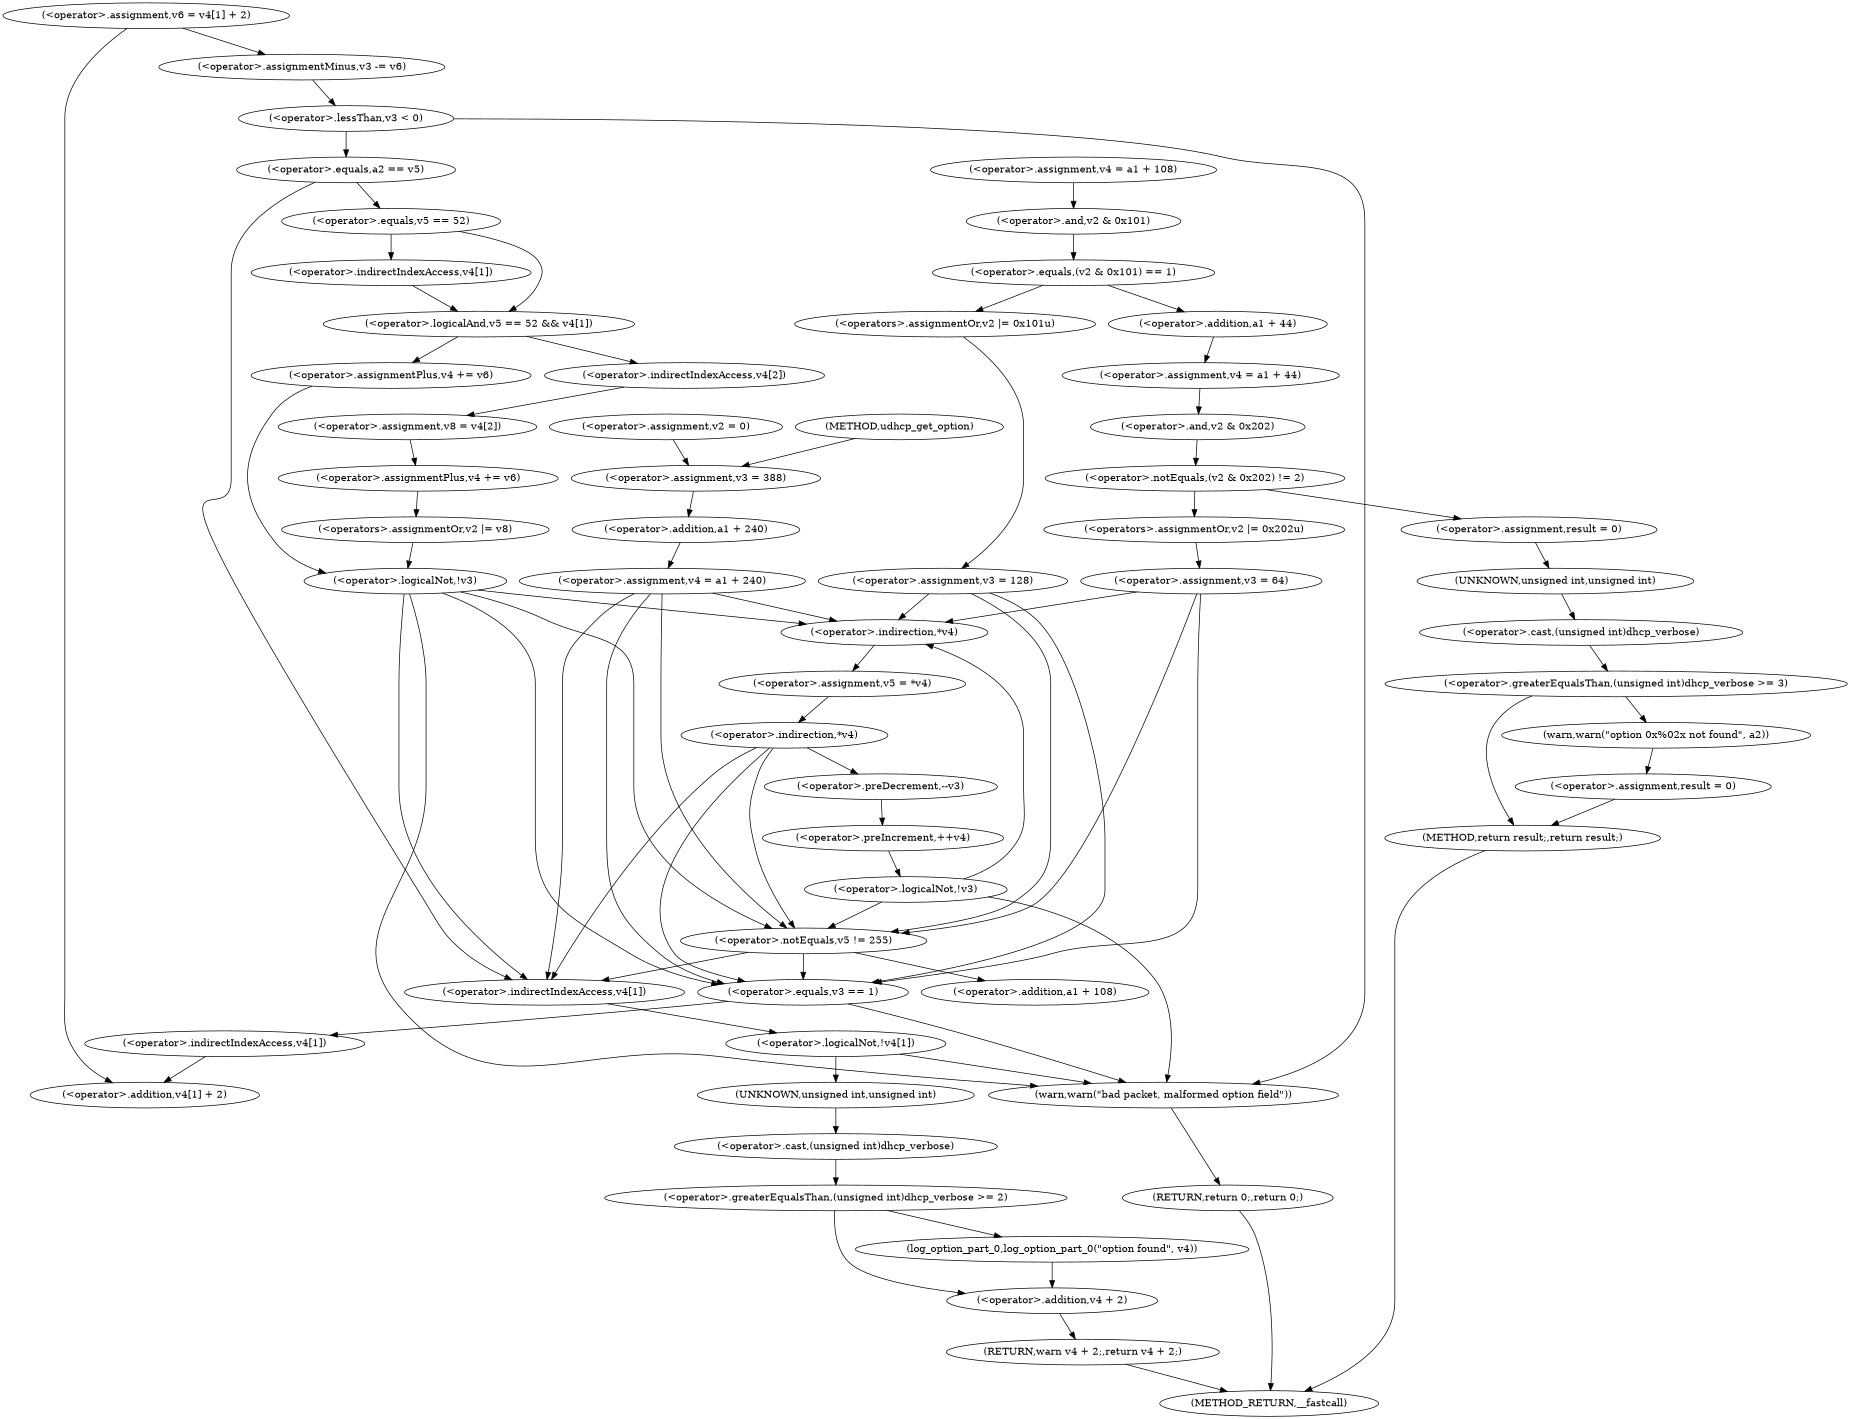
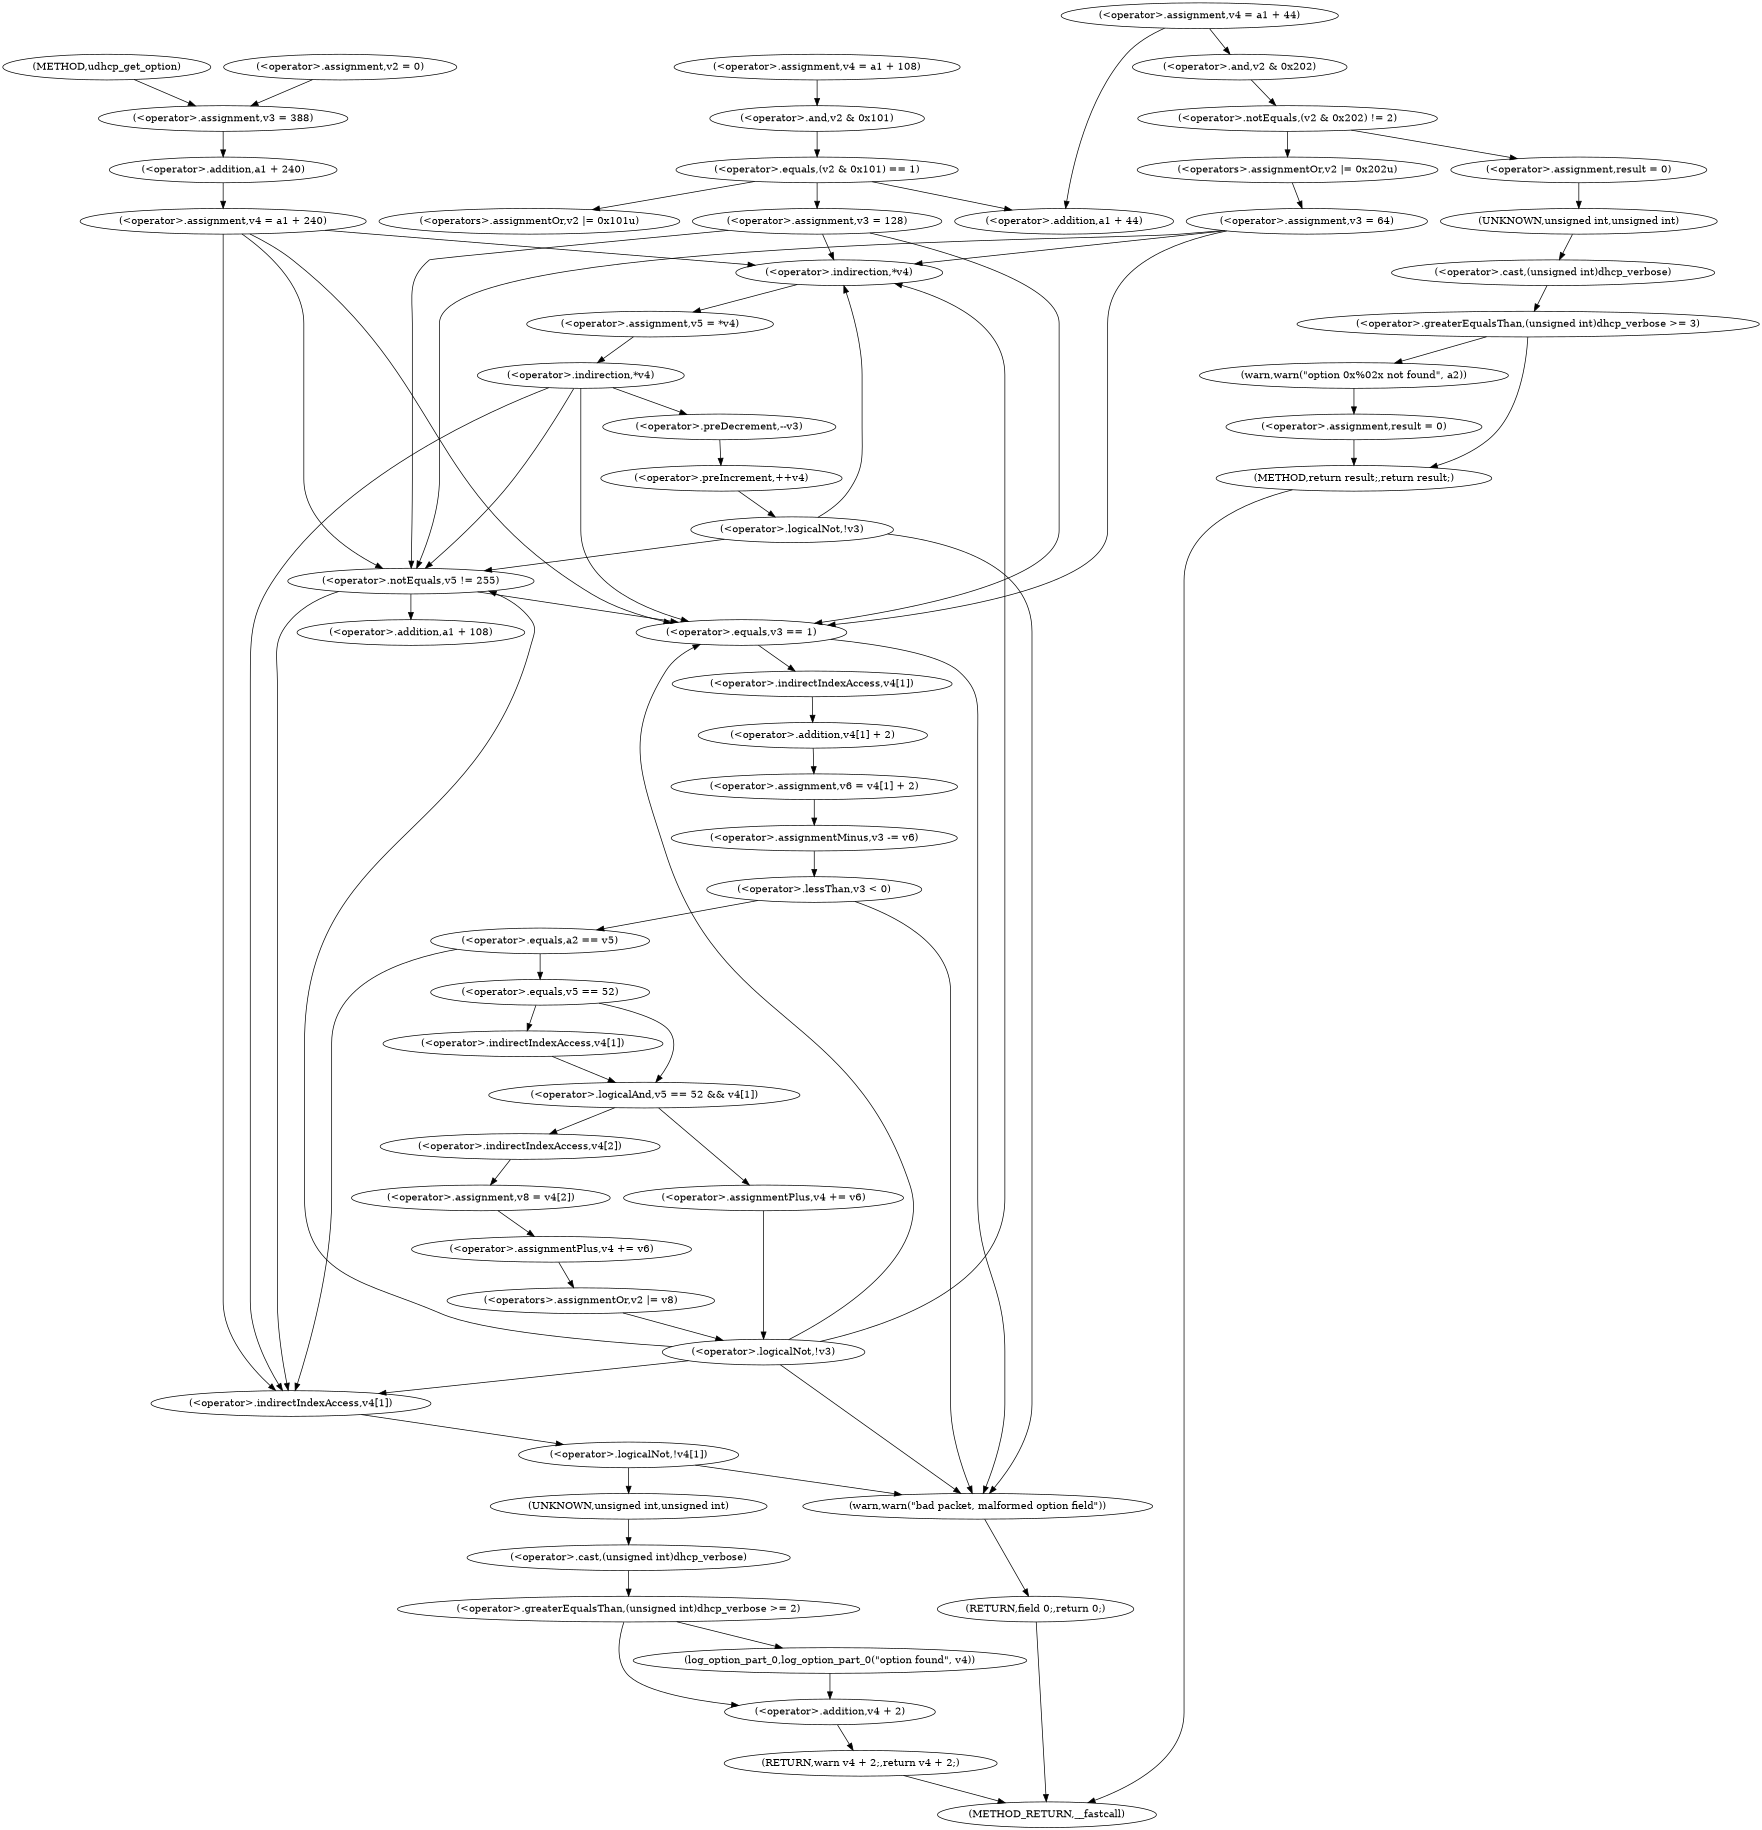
(1210, 346) -> (1096, 102)
(1024, 450) -> (817, 192)
(65, 550) -> (813, 758)
(1228, 1198) -> (1036, 1609)
